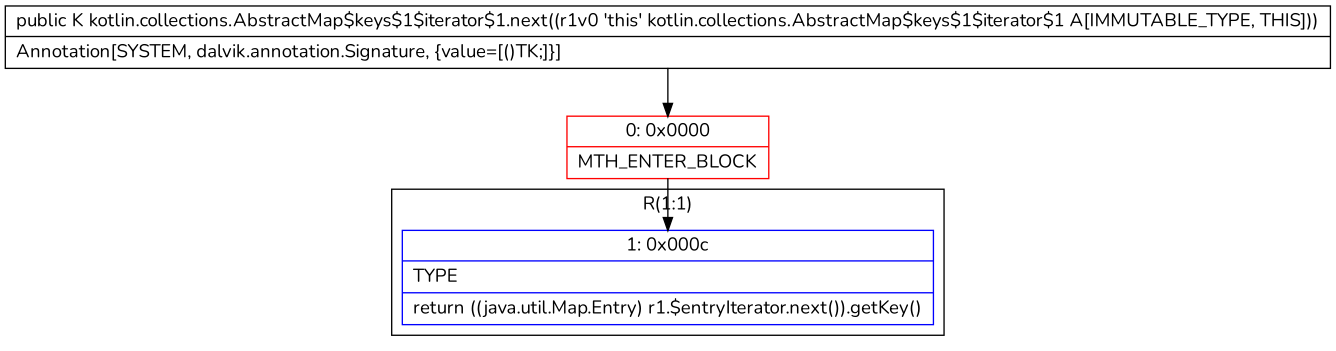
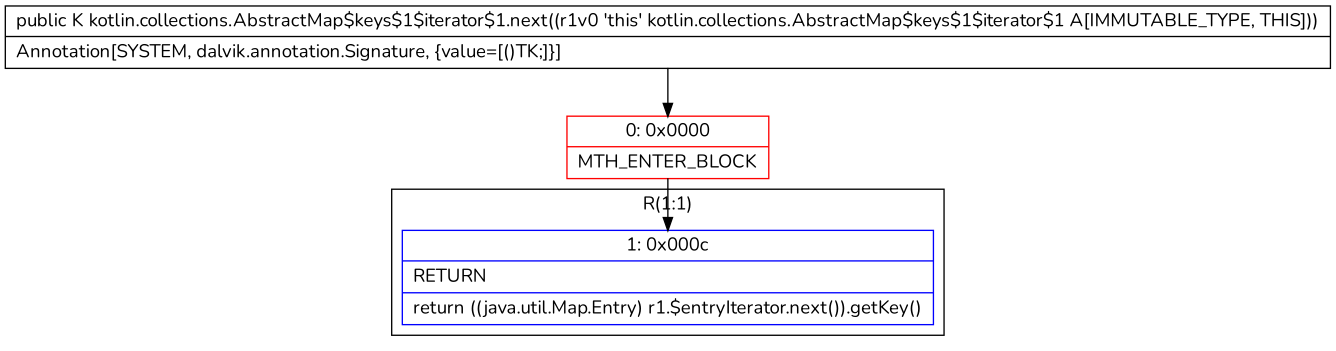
(436, 276) -> (450, 276)
